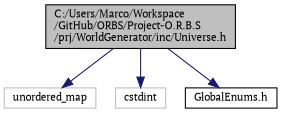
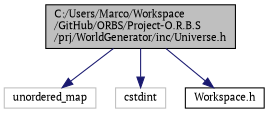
(231, 98) -> (225, 98)
